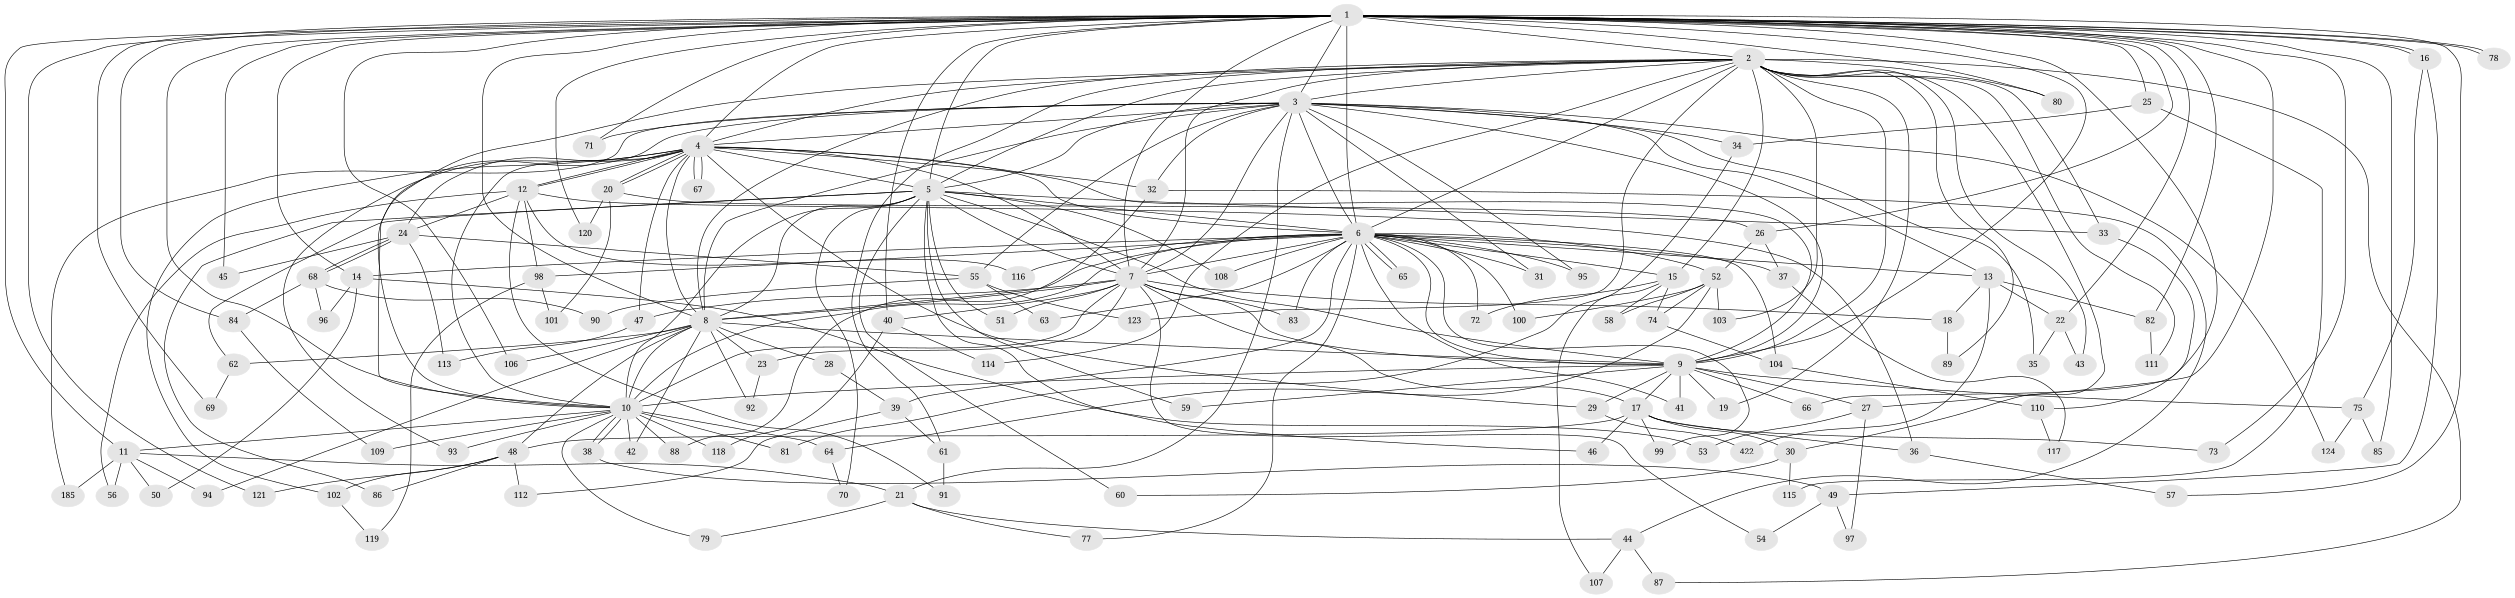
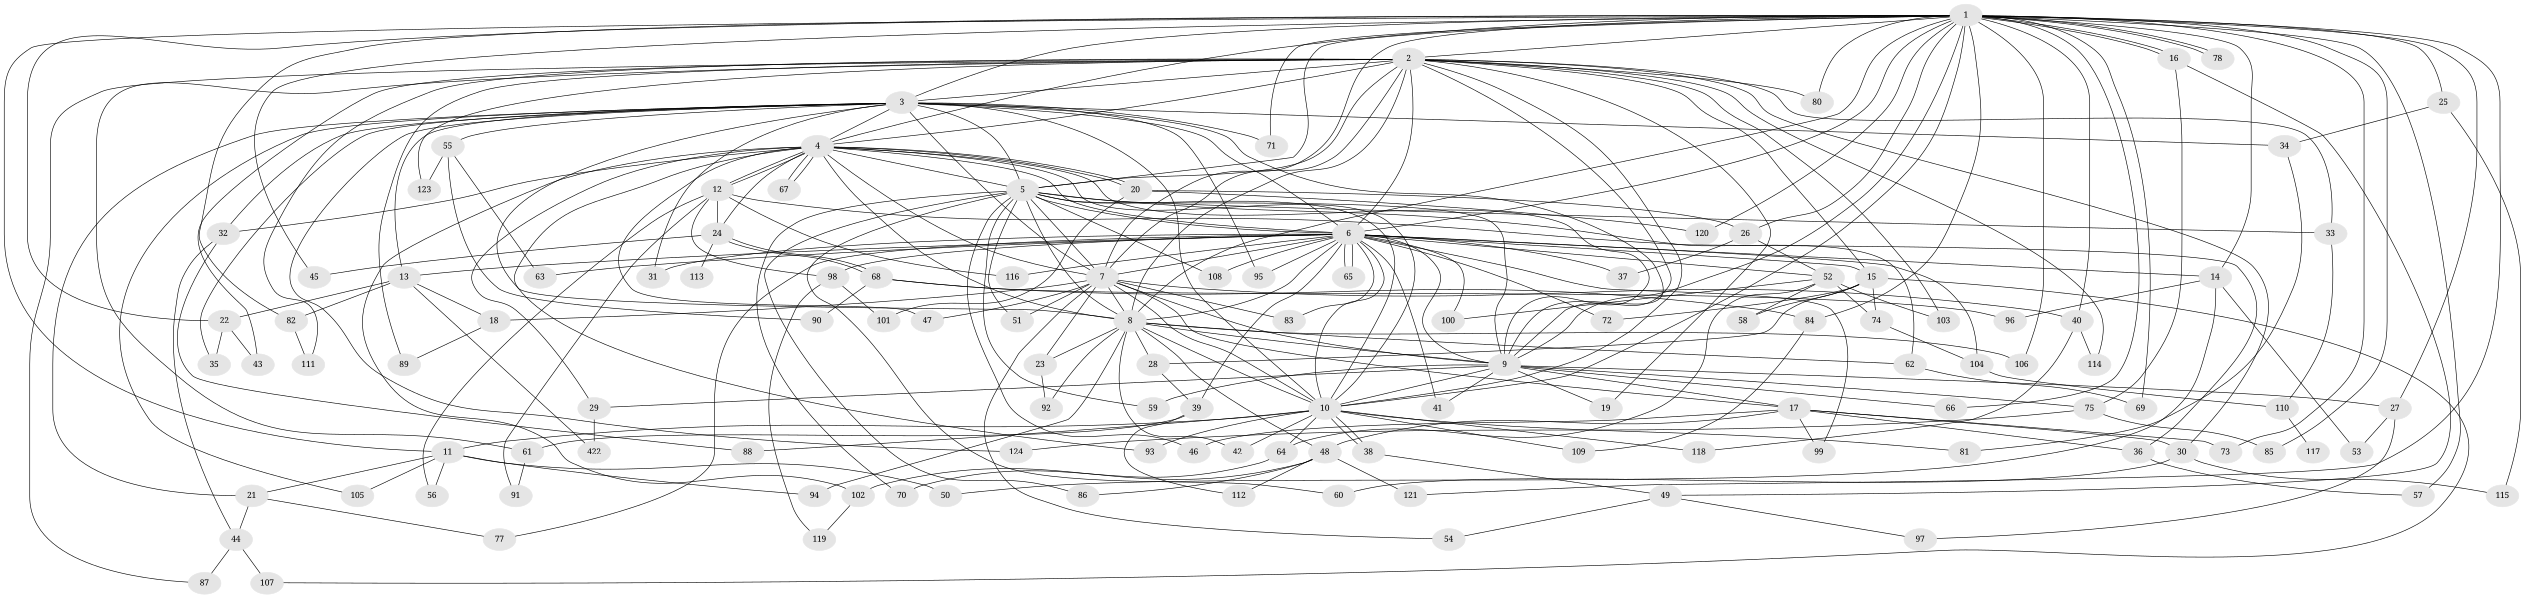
(675, 255) -> none
(510, 350) -> none
none -> (1486, 351)
(1939, 379) -> none
(68, 496) -> (357, 496)
(705, 540) -> none
